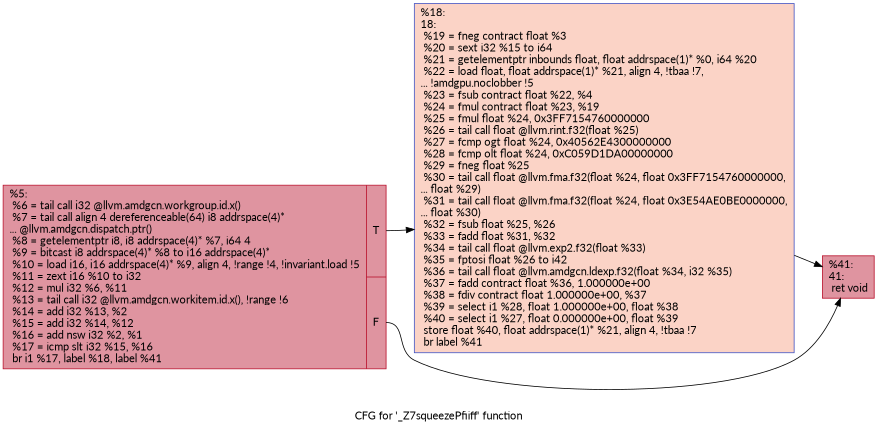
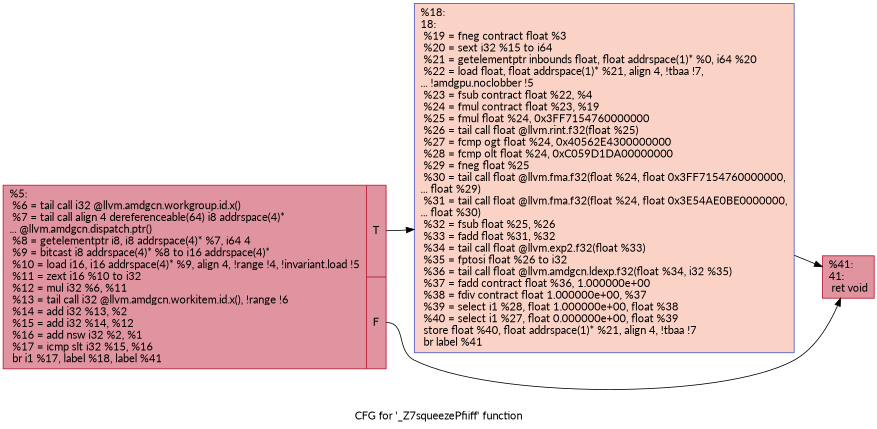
(494, 260) -> (494, 260)
